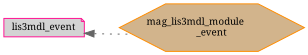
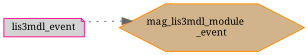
(113, 34) -> (103, 21)
